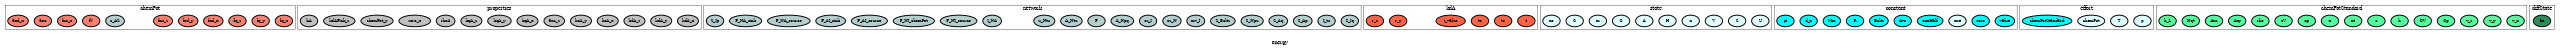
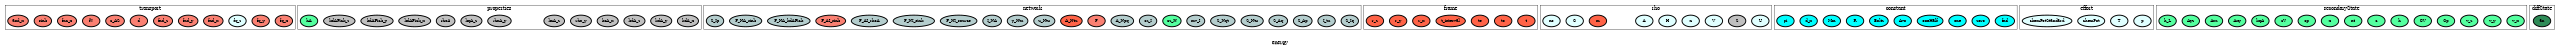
(150, 9) -> (150, 9)
(1451, 9) -> (1451, 9)
(1656, 9) -> (1656, 9)
(2342, 9) -> (2342, 9)
(43, 21) -> (43, 21)
(115, 21) -> (115, 21)
none -> (139, 21)
(163, 21) -> (163, 21)
(237, 21) -> (237, 21)
(309, 21) -> (309, 21)
(377, 21) -> (377, 21)
(415, 21) -> (415, 21)
(499, 21) -> (499, 21)
(527, 21) -> none
(554, 21) -> (554, 21)
(581, 21) -> (581, 21)
(789, 21) -> (789, 21)
(831, 21) -> (831, 21)
(869, 21) -> (869, 21)
(914, 21) -> (914, 21)
none -> (1018, 21)
(1071, 21) -> (1071, 21)
(1097, 21) -> (1097, 21)
(1172, 21) -> (1172, 21)
(1223, 21) -> (1223, 21)
(1252, 21) -> (1252, 21)
none -> (1421, 21)
(1451, 21) -> (1451, 21)
(1598, 21) -> (1598, 21)
(1621, 21) -> none
(1737, 21) -> (1737, 21)
(1957, 21) -> (1957, 21)
(2005, 21) -> (2005, 21)
(2047, 21) -> (2047, 21)
(2191, 21) -> (2191, 21)
(2260, 21) -> (2260, 21)
